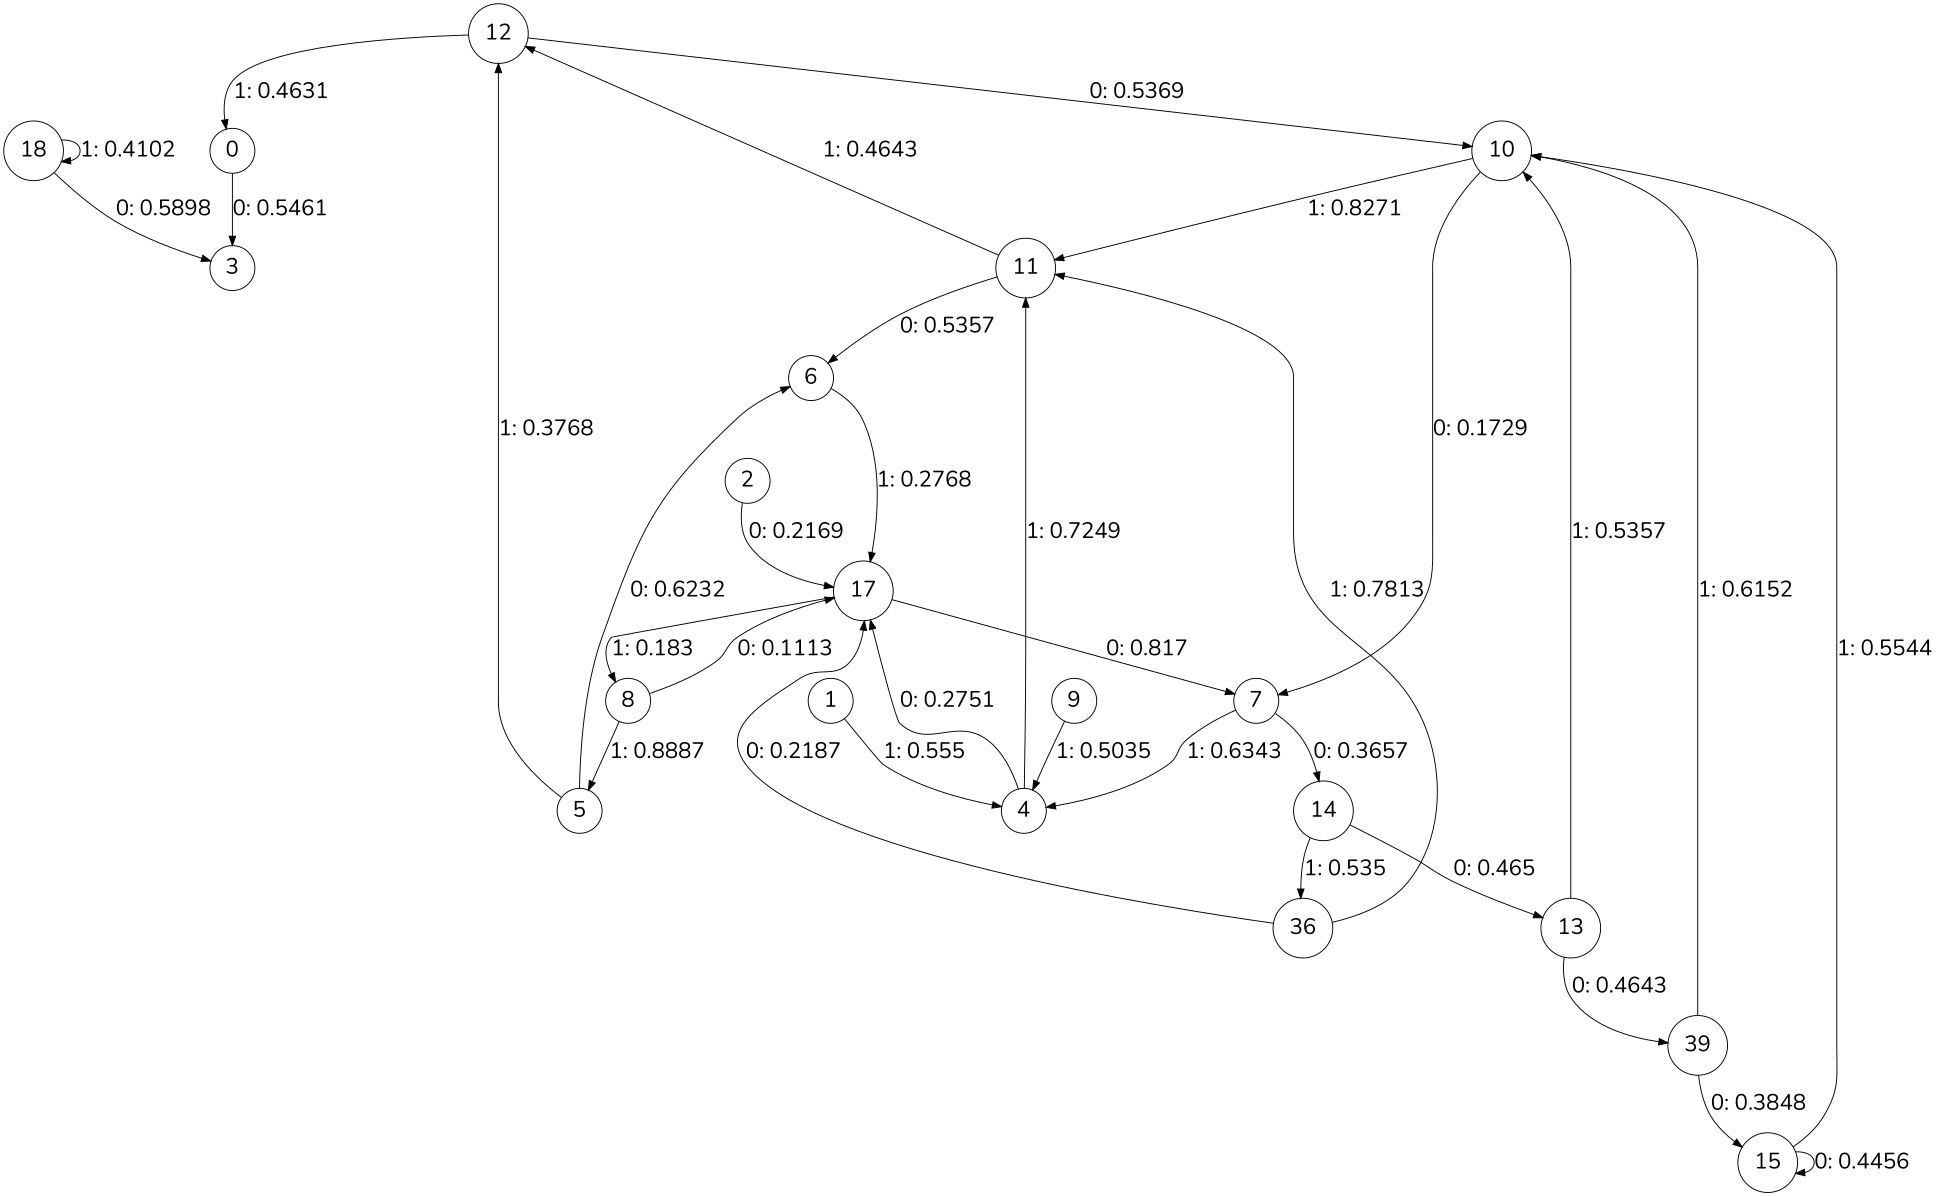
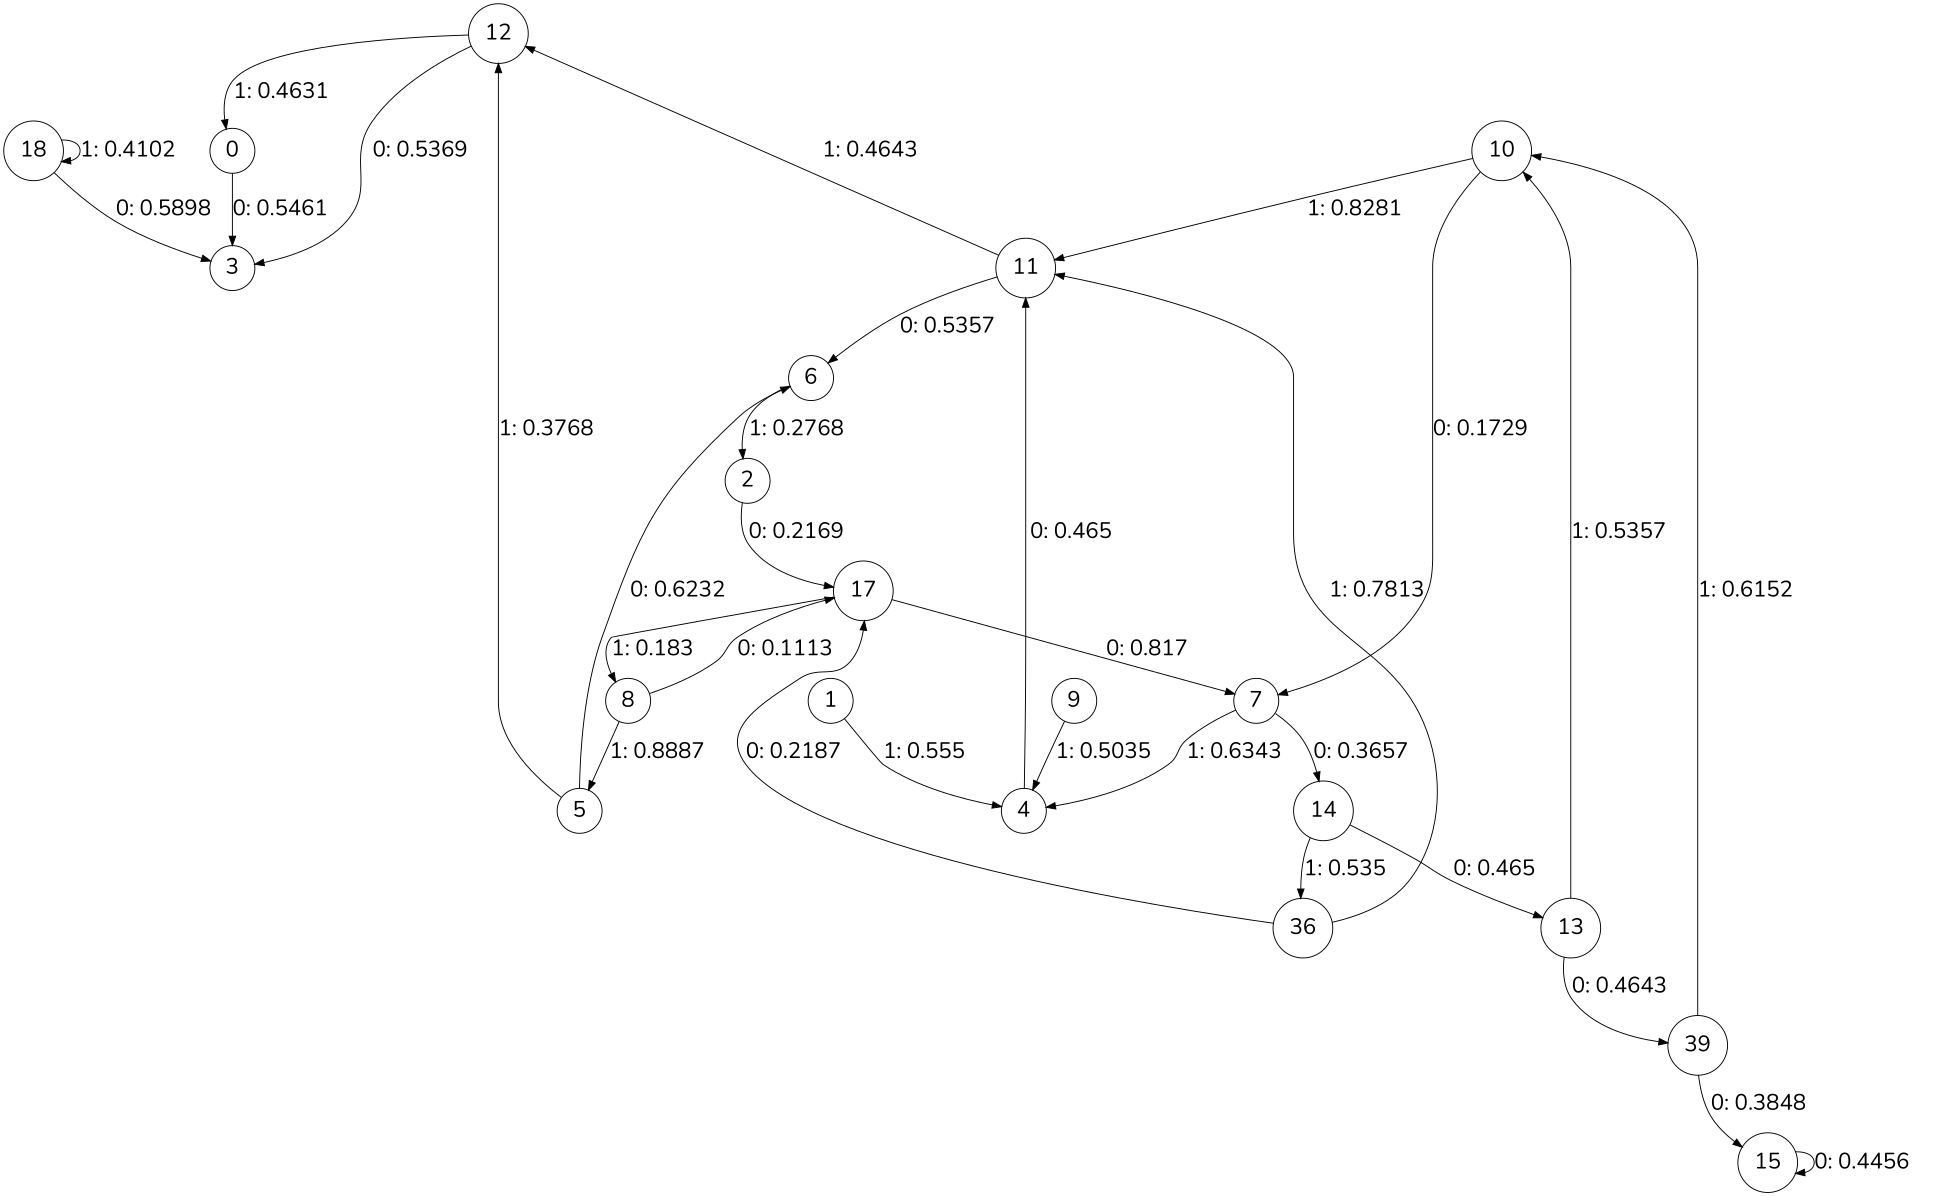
(995, 92) -> (361, 156)
(1363, 209) -> (1363, 209)
(875, 463) -> (749, 416)
(1082, 532) -> (1082, 532)
(1837, 551) -> none
(924, 734) -> none
